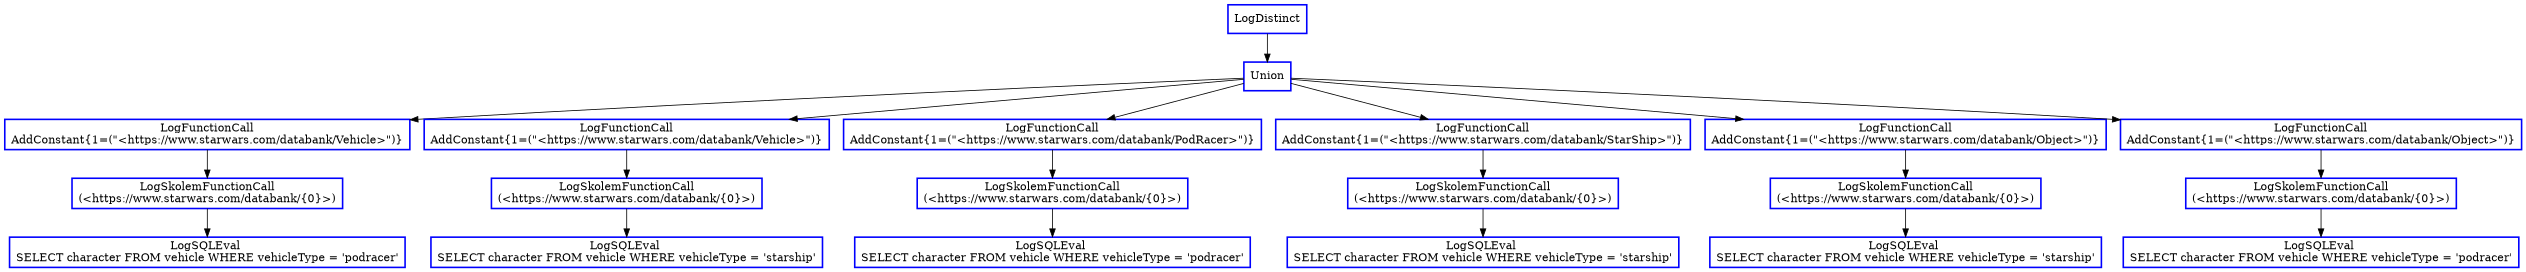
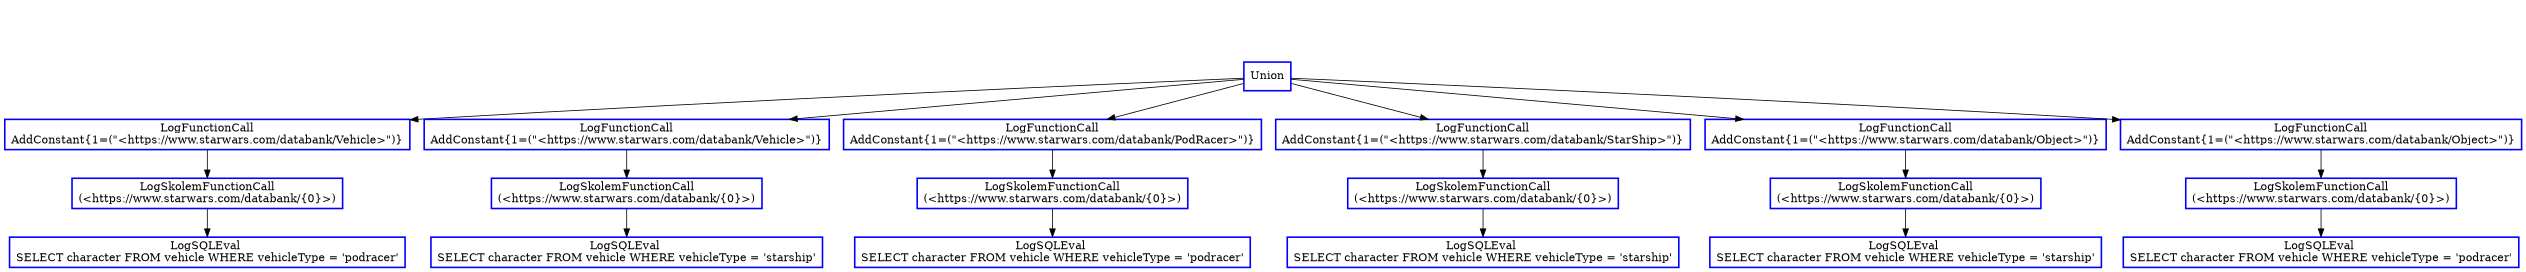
(1267, 19) -> none
